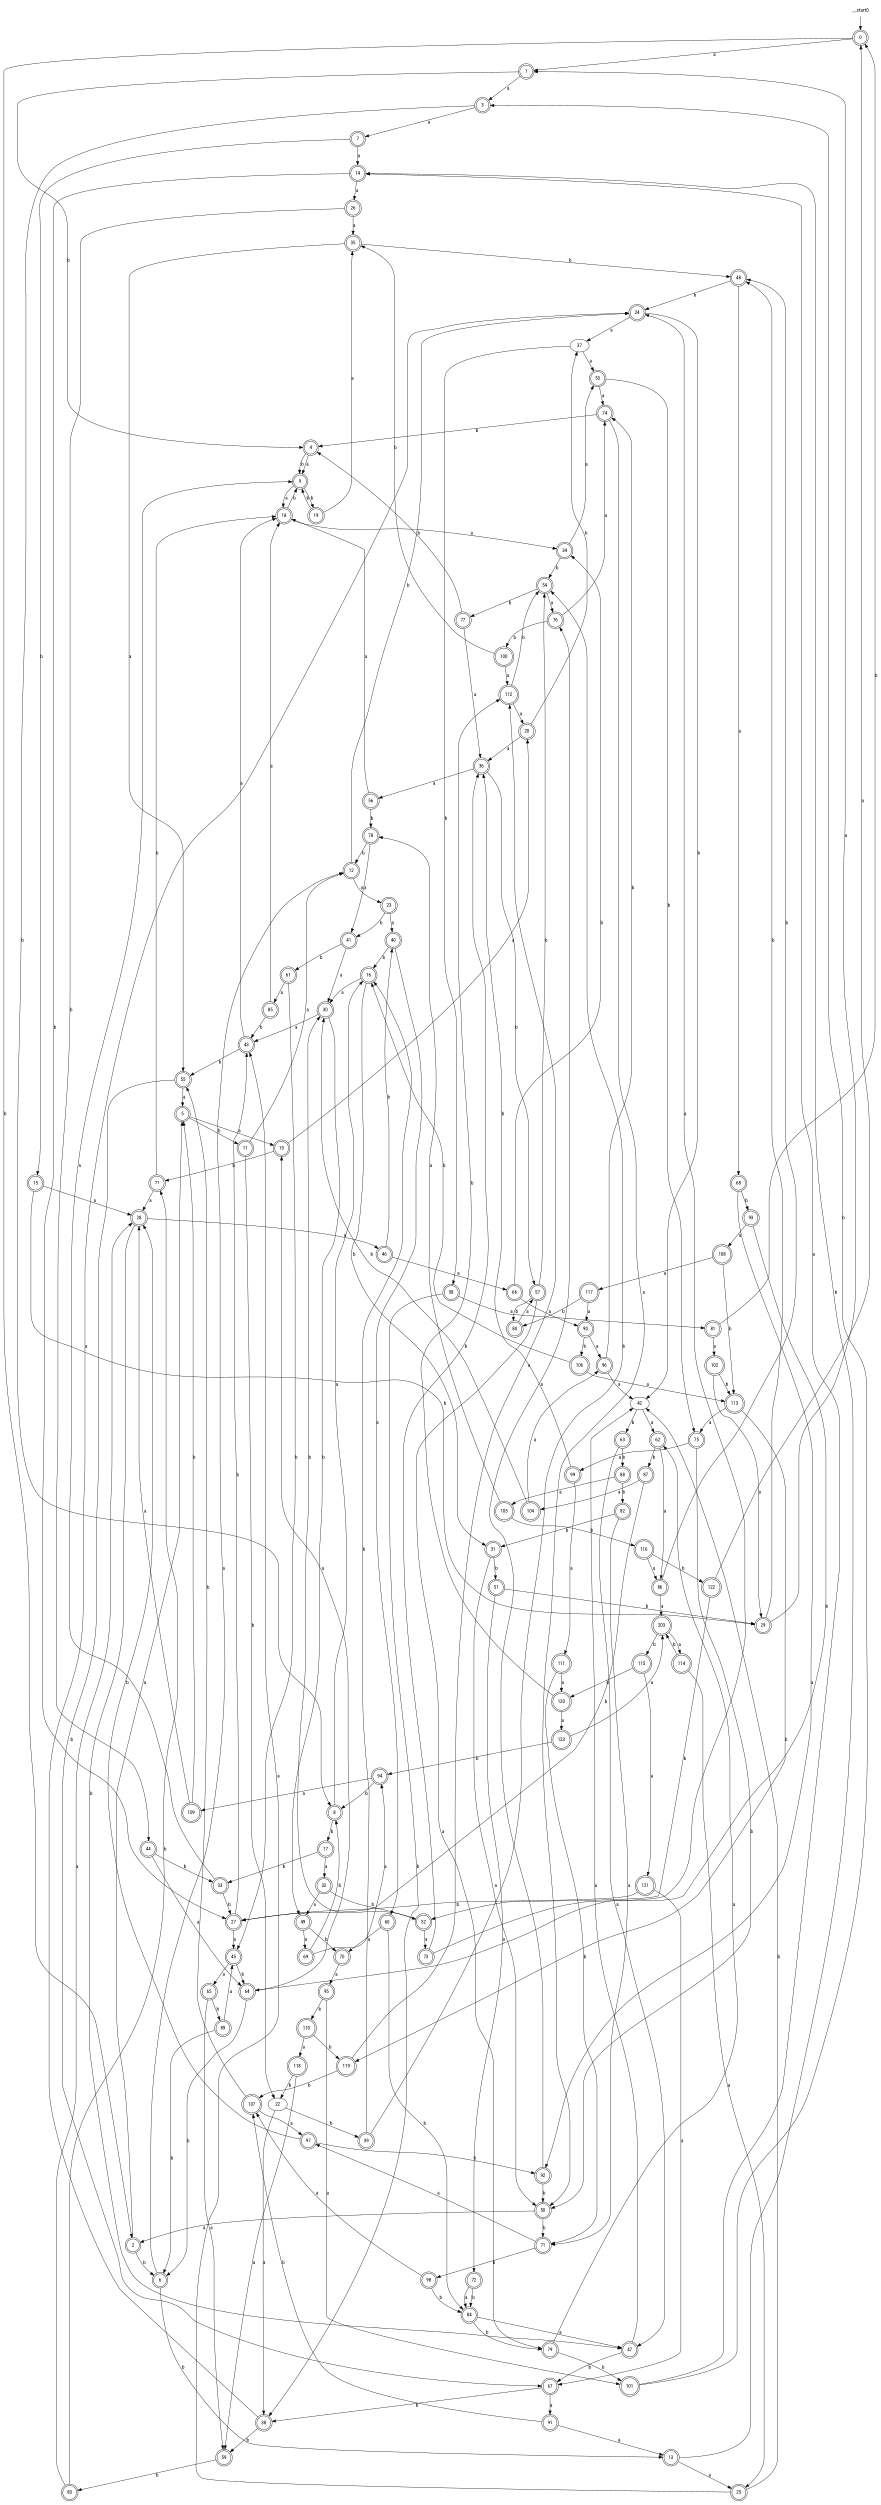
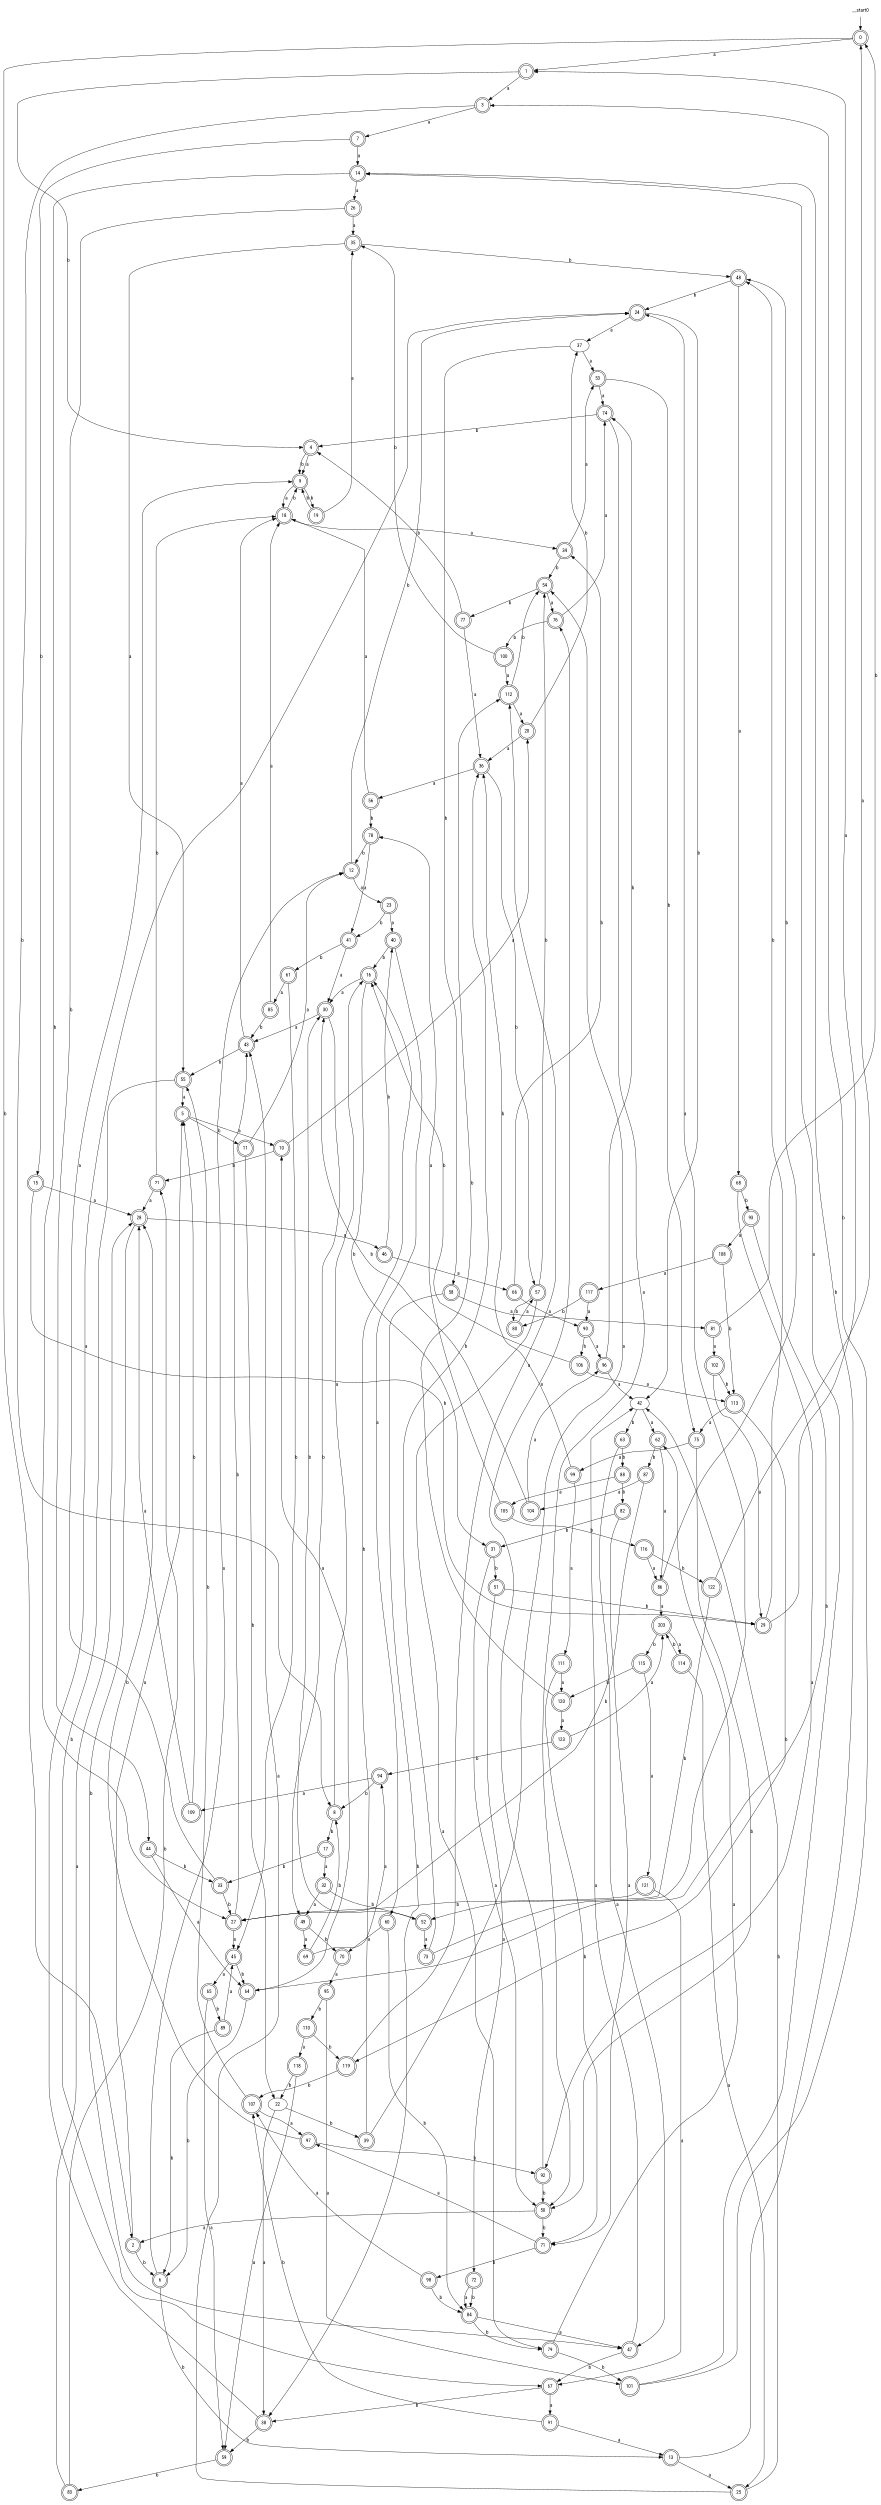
(624, 1346) -> (624, 1346)
